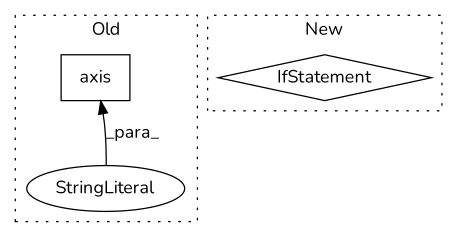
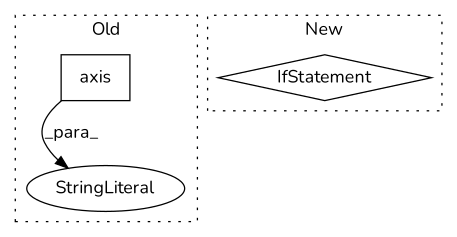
(106, 139) -> (42, 129)
